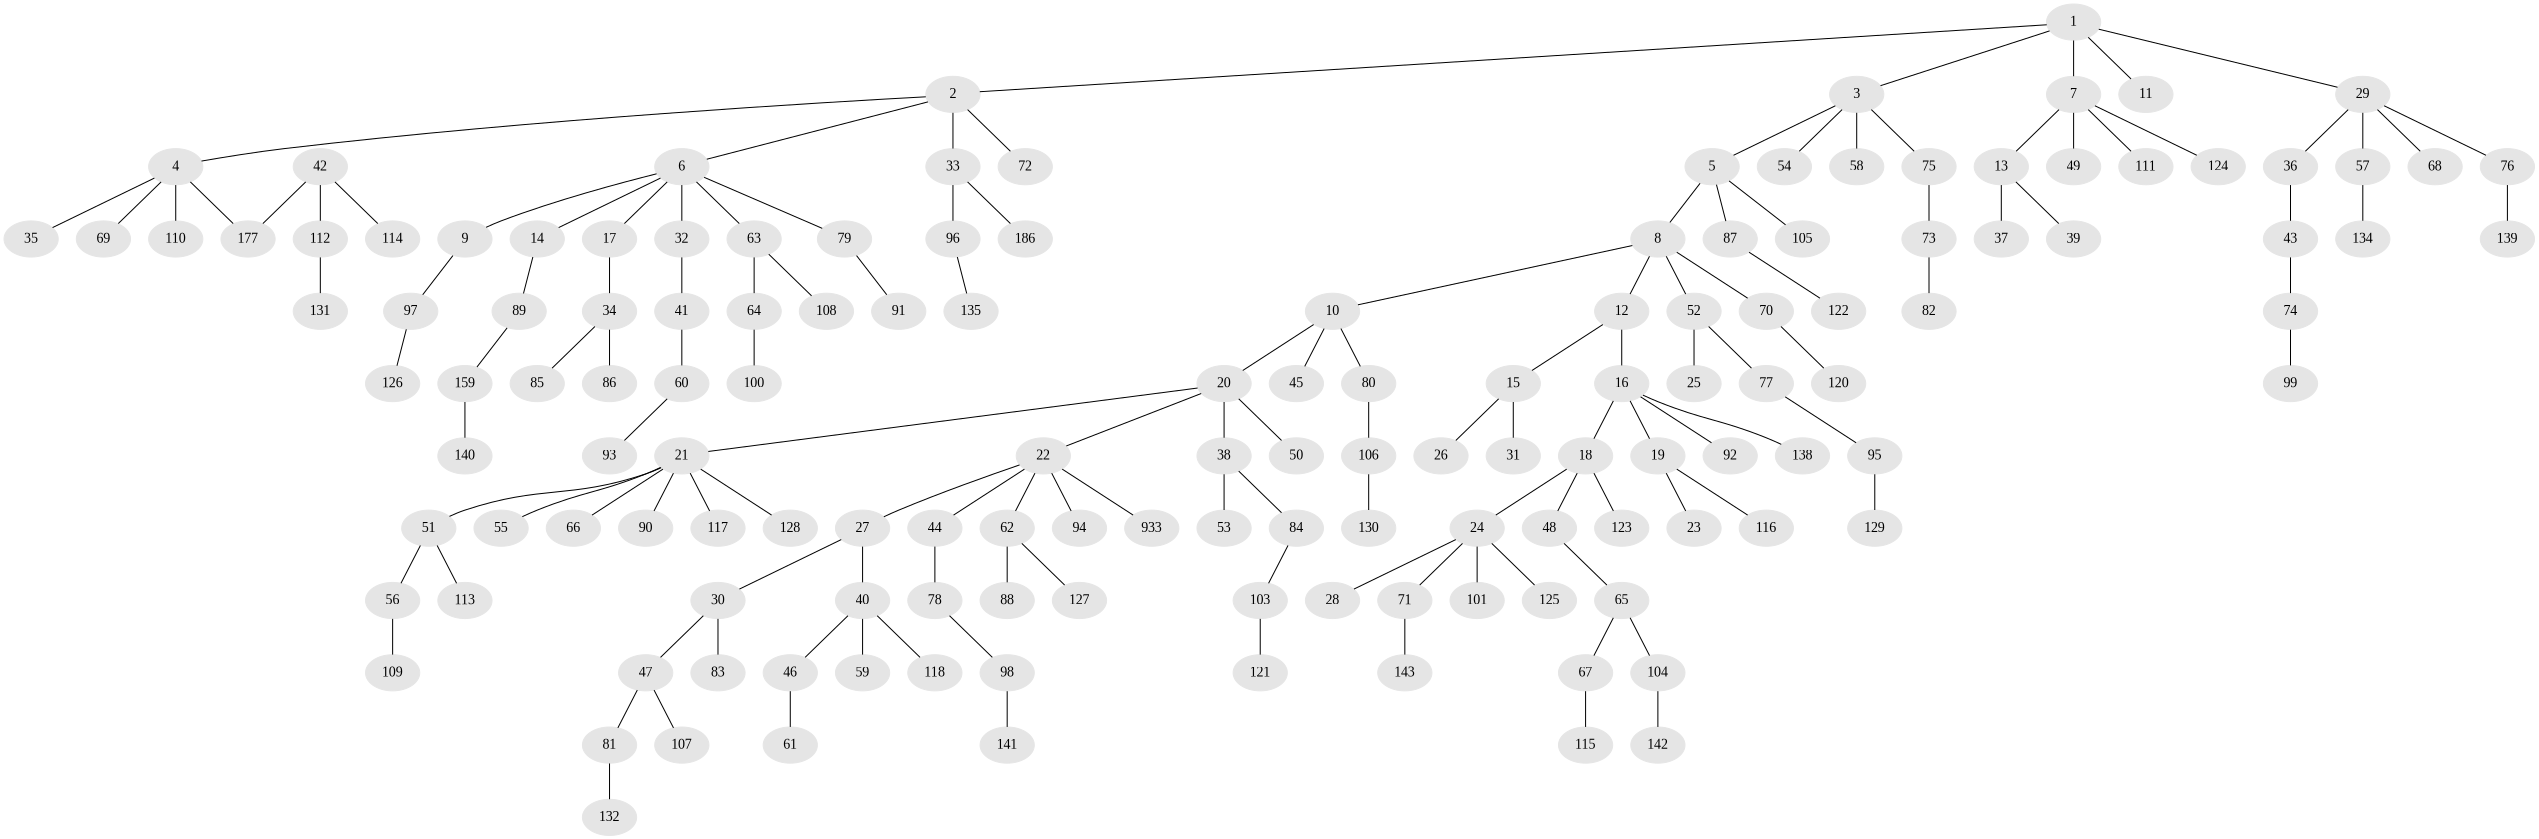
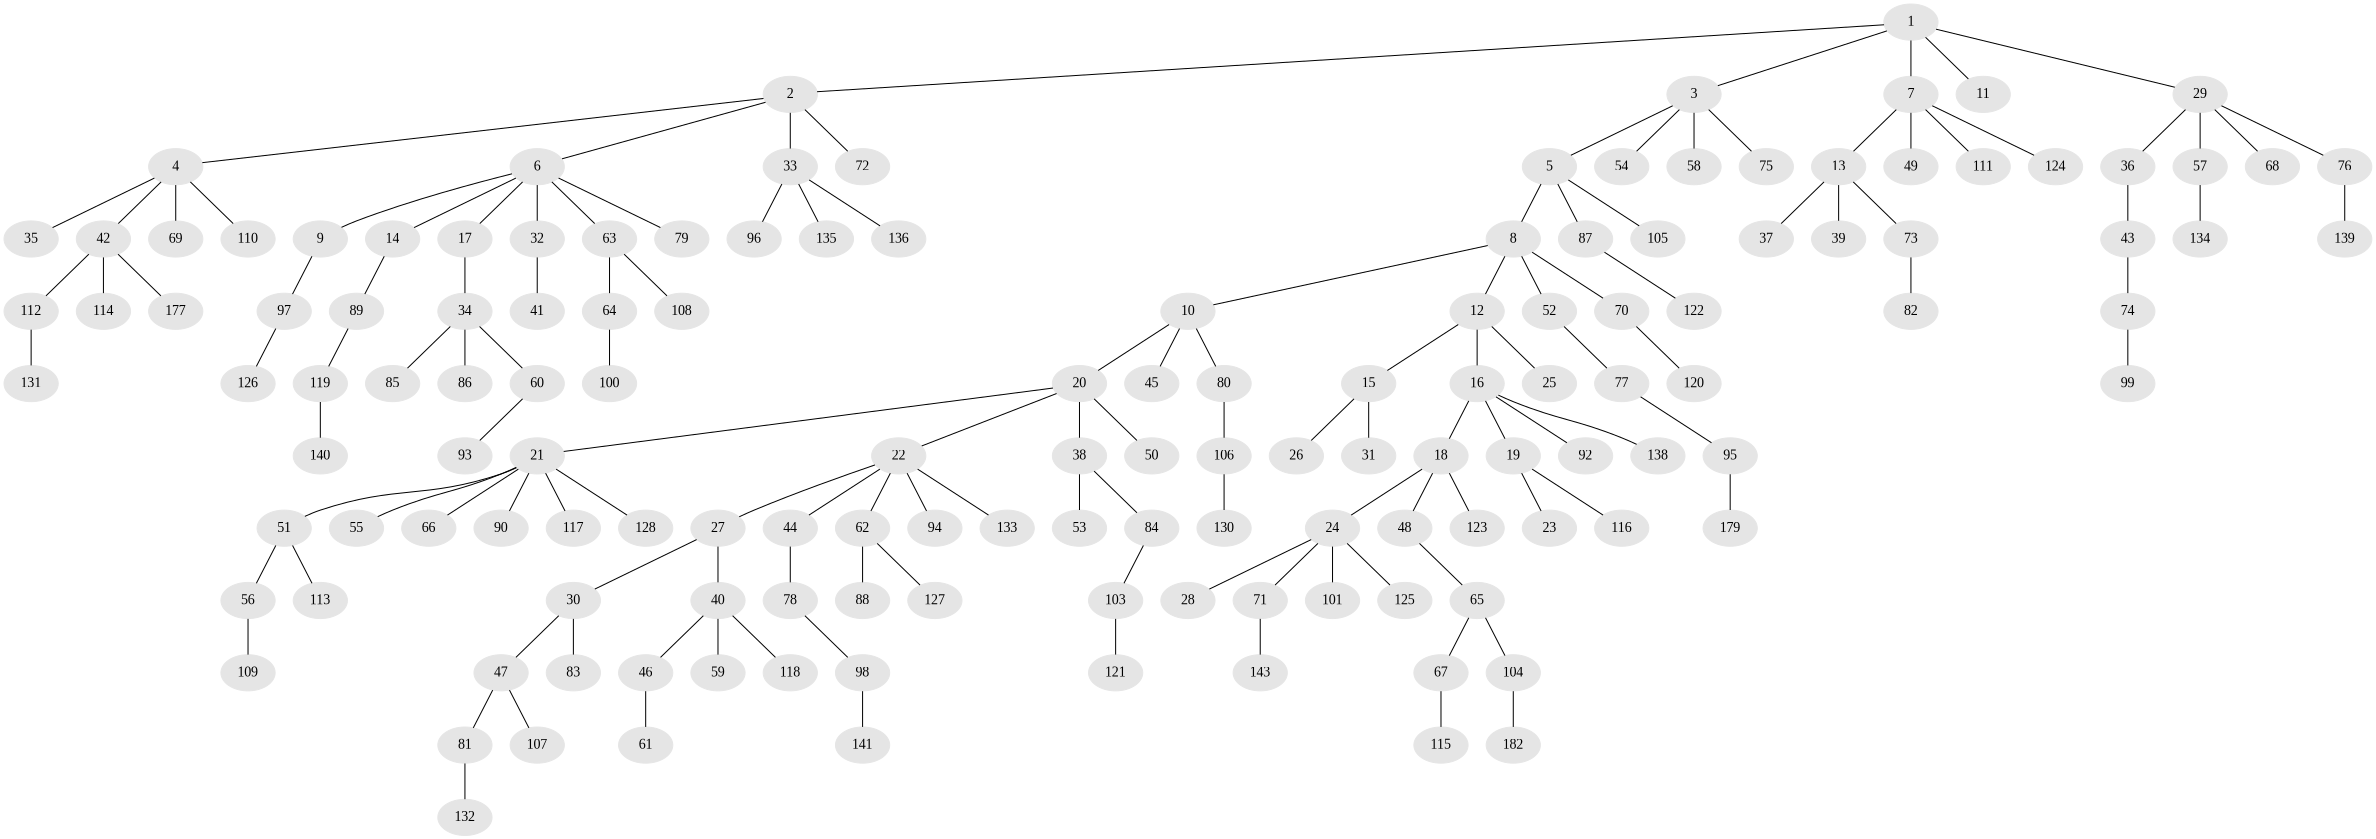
(212, 203) -> (140, 203)
(1929, 203) -> (1875, 203)
(1025, 239) -> (899, 239)
(962, 275) -> (808, 203)
(899, 311) -> none
(682, 348) -> (501, 347)
(1694, 348) -> (1513, 347)
(465, 384) -> (320, 384)
(1152, 528) -> (1007, 528)
(1875, 528) -> (1730, 528)
(1658, 745) -> (1513, 745)
